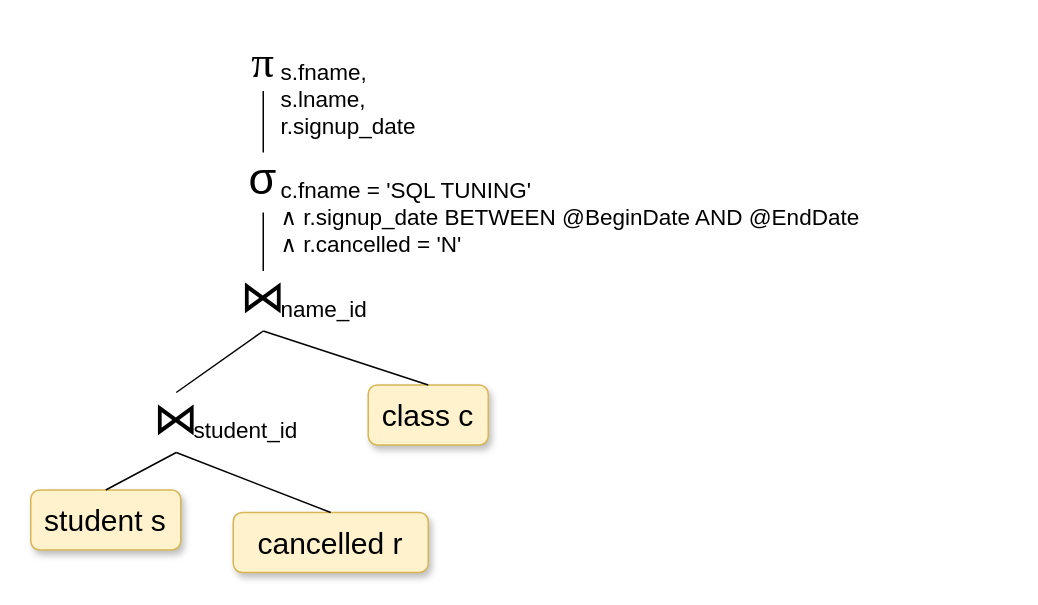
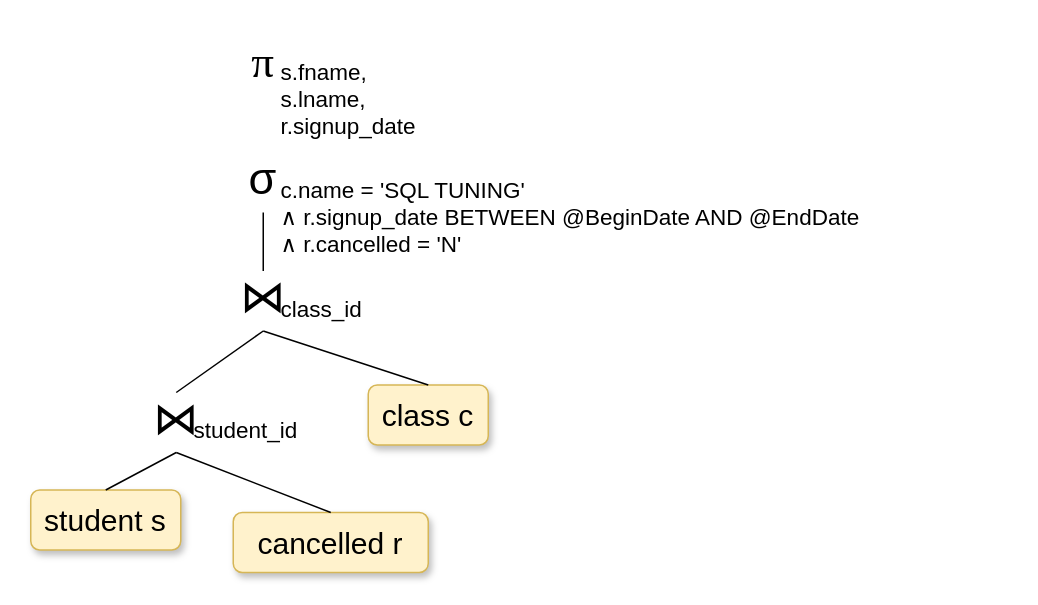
(263, 121) -> none
(554, 217) -> (554, 217)
(322, 308) -> (326, 308)
